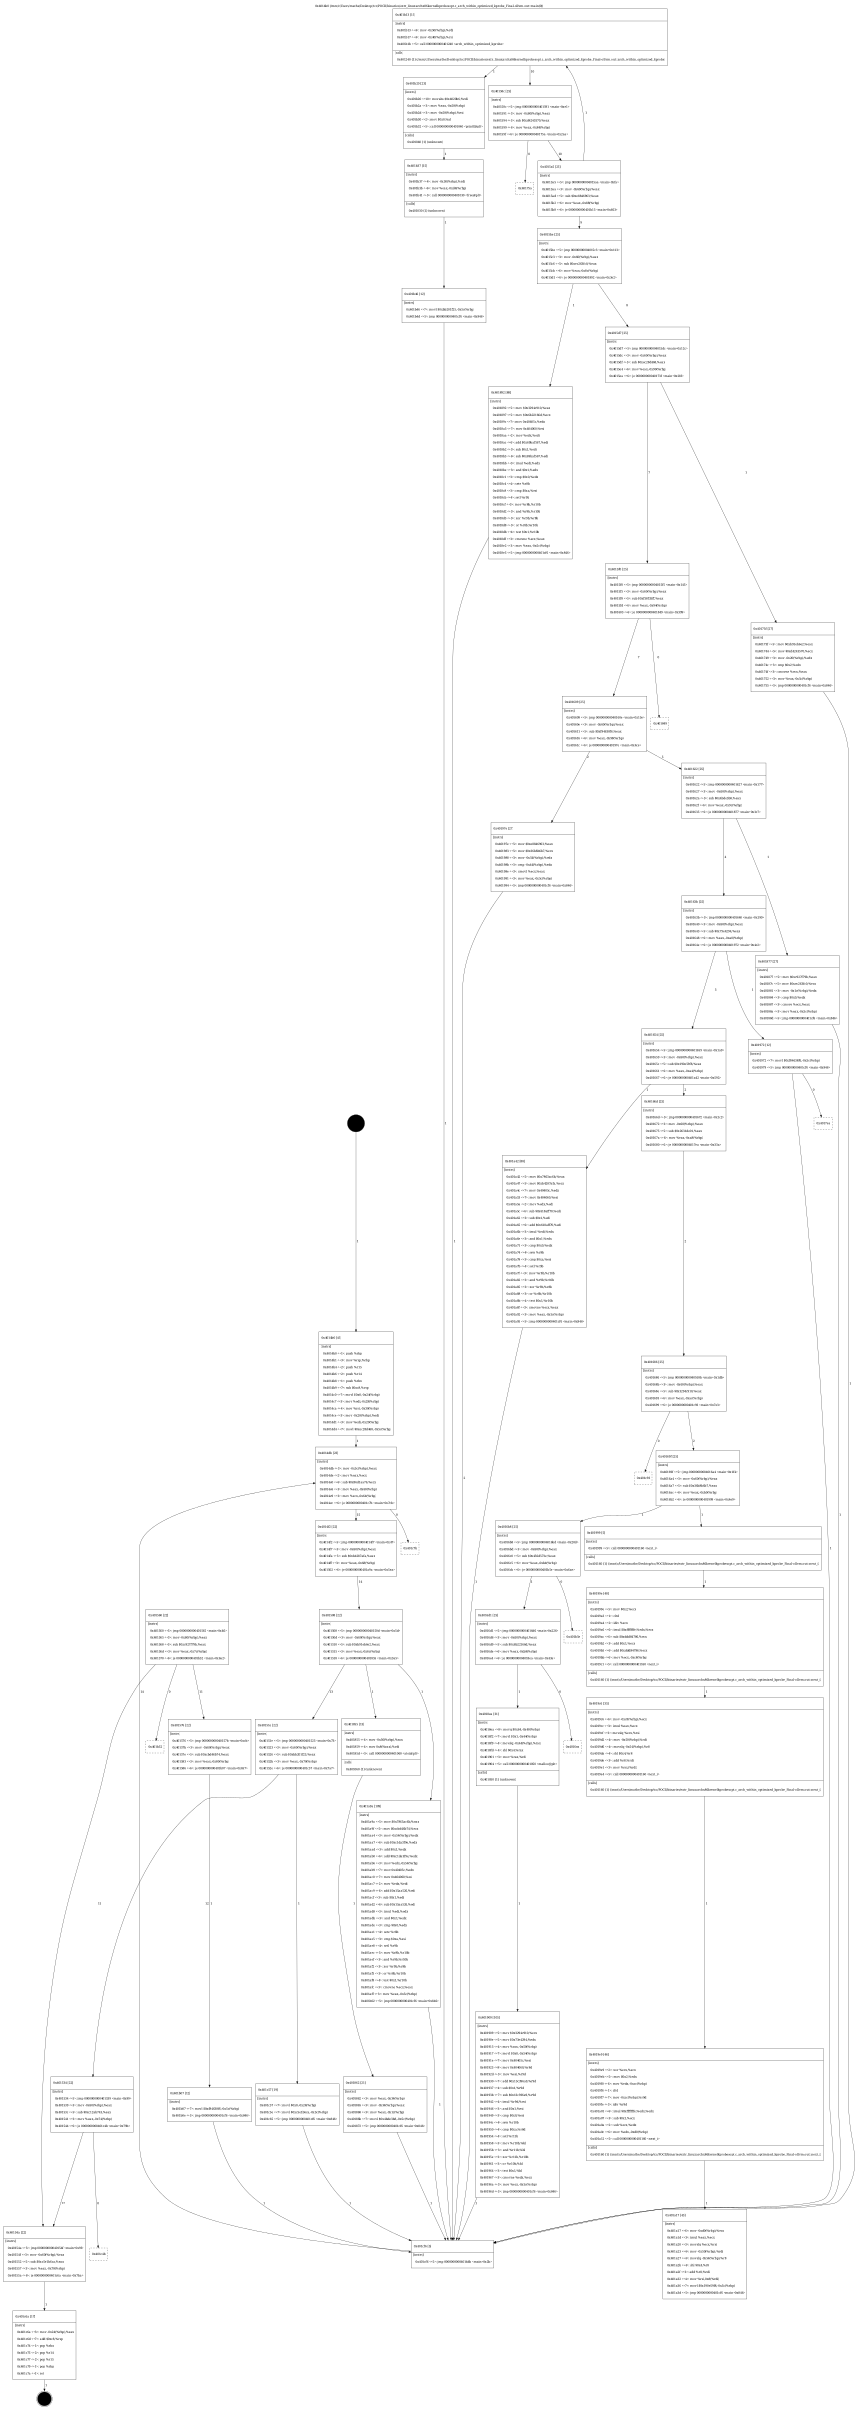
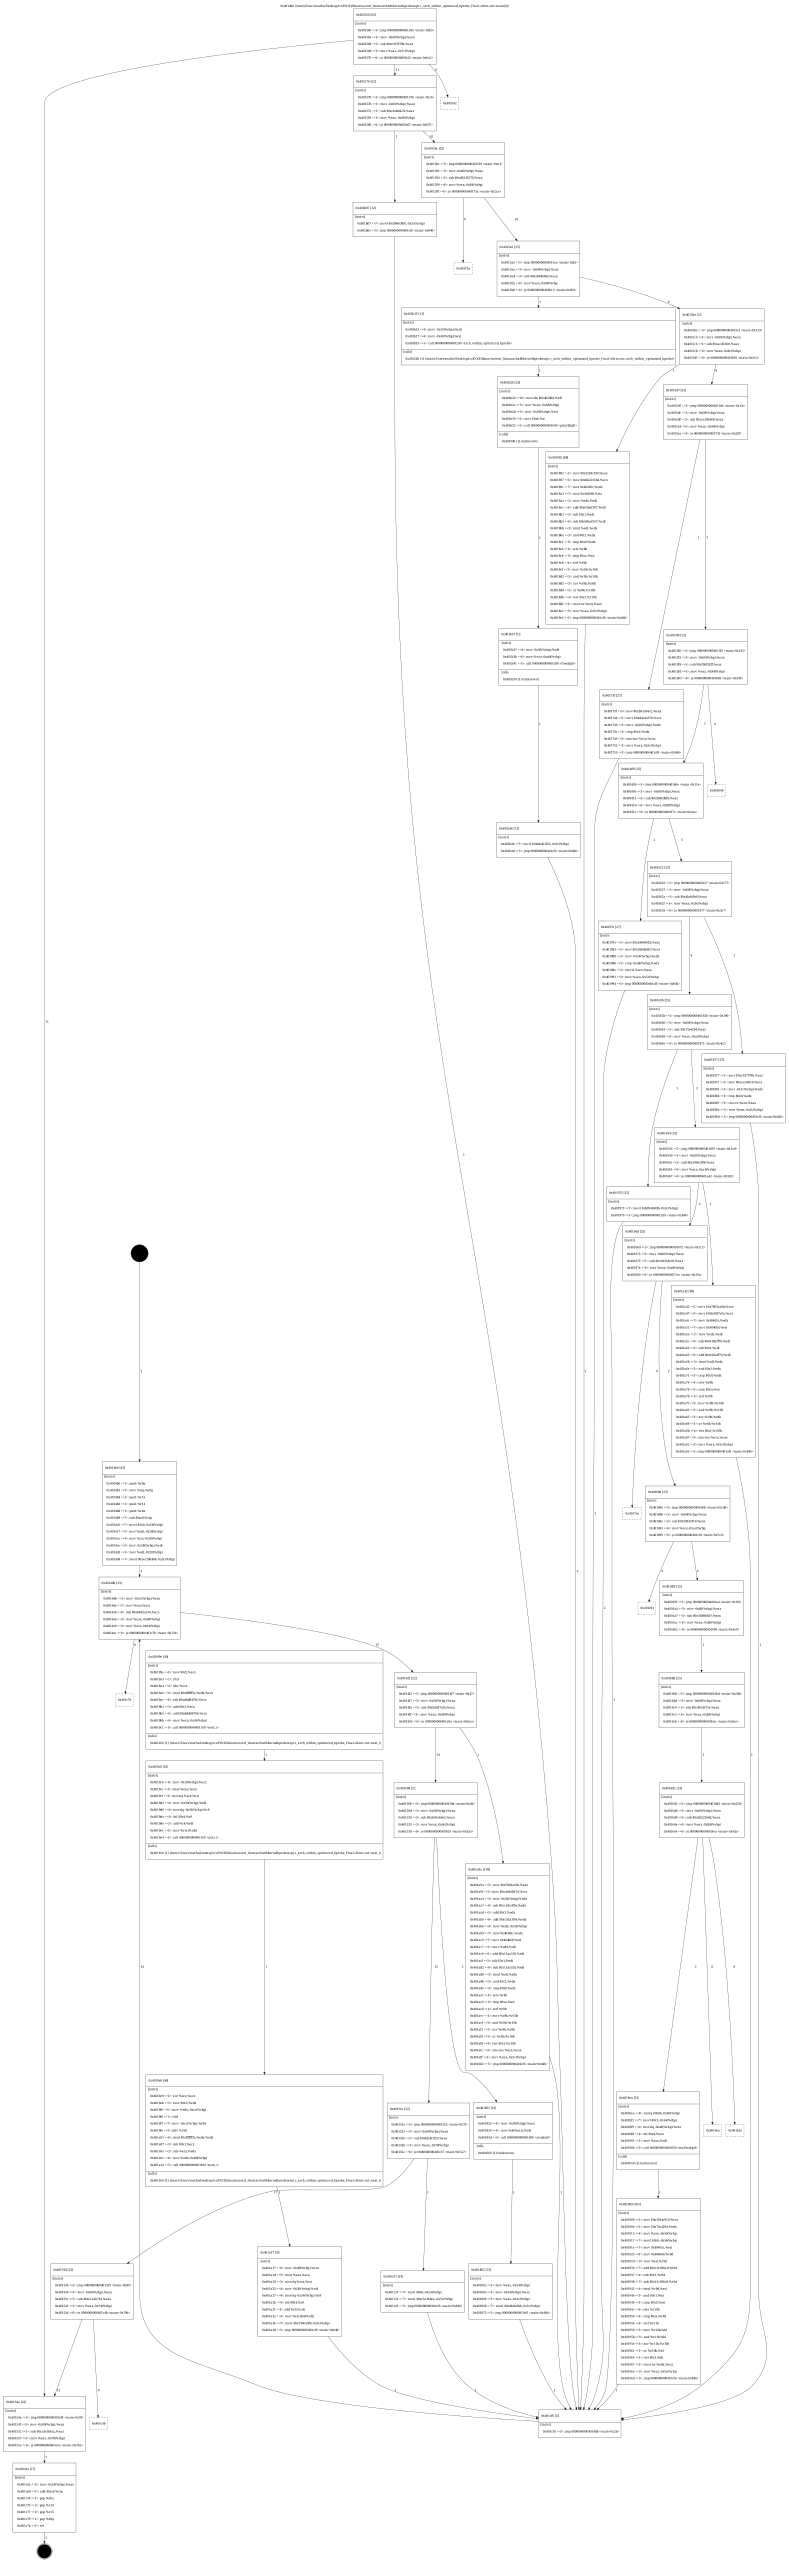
(530, 74) -> (428, 136)
(813, 1094) -> (640, 1393)
(703, 1548) -> none
(567, 1602) -> (727, 1979)
(431, 1727) -> (489, 1792)
none -> (422, 2399)
